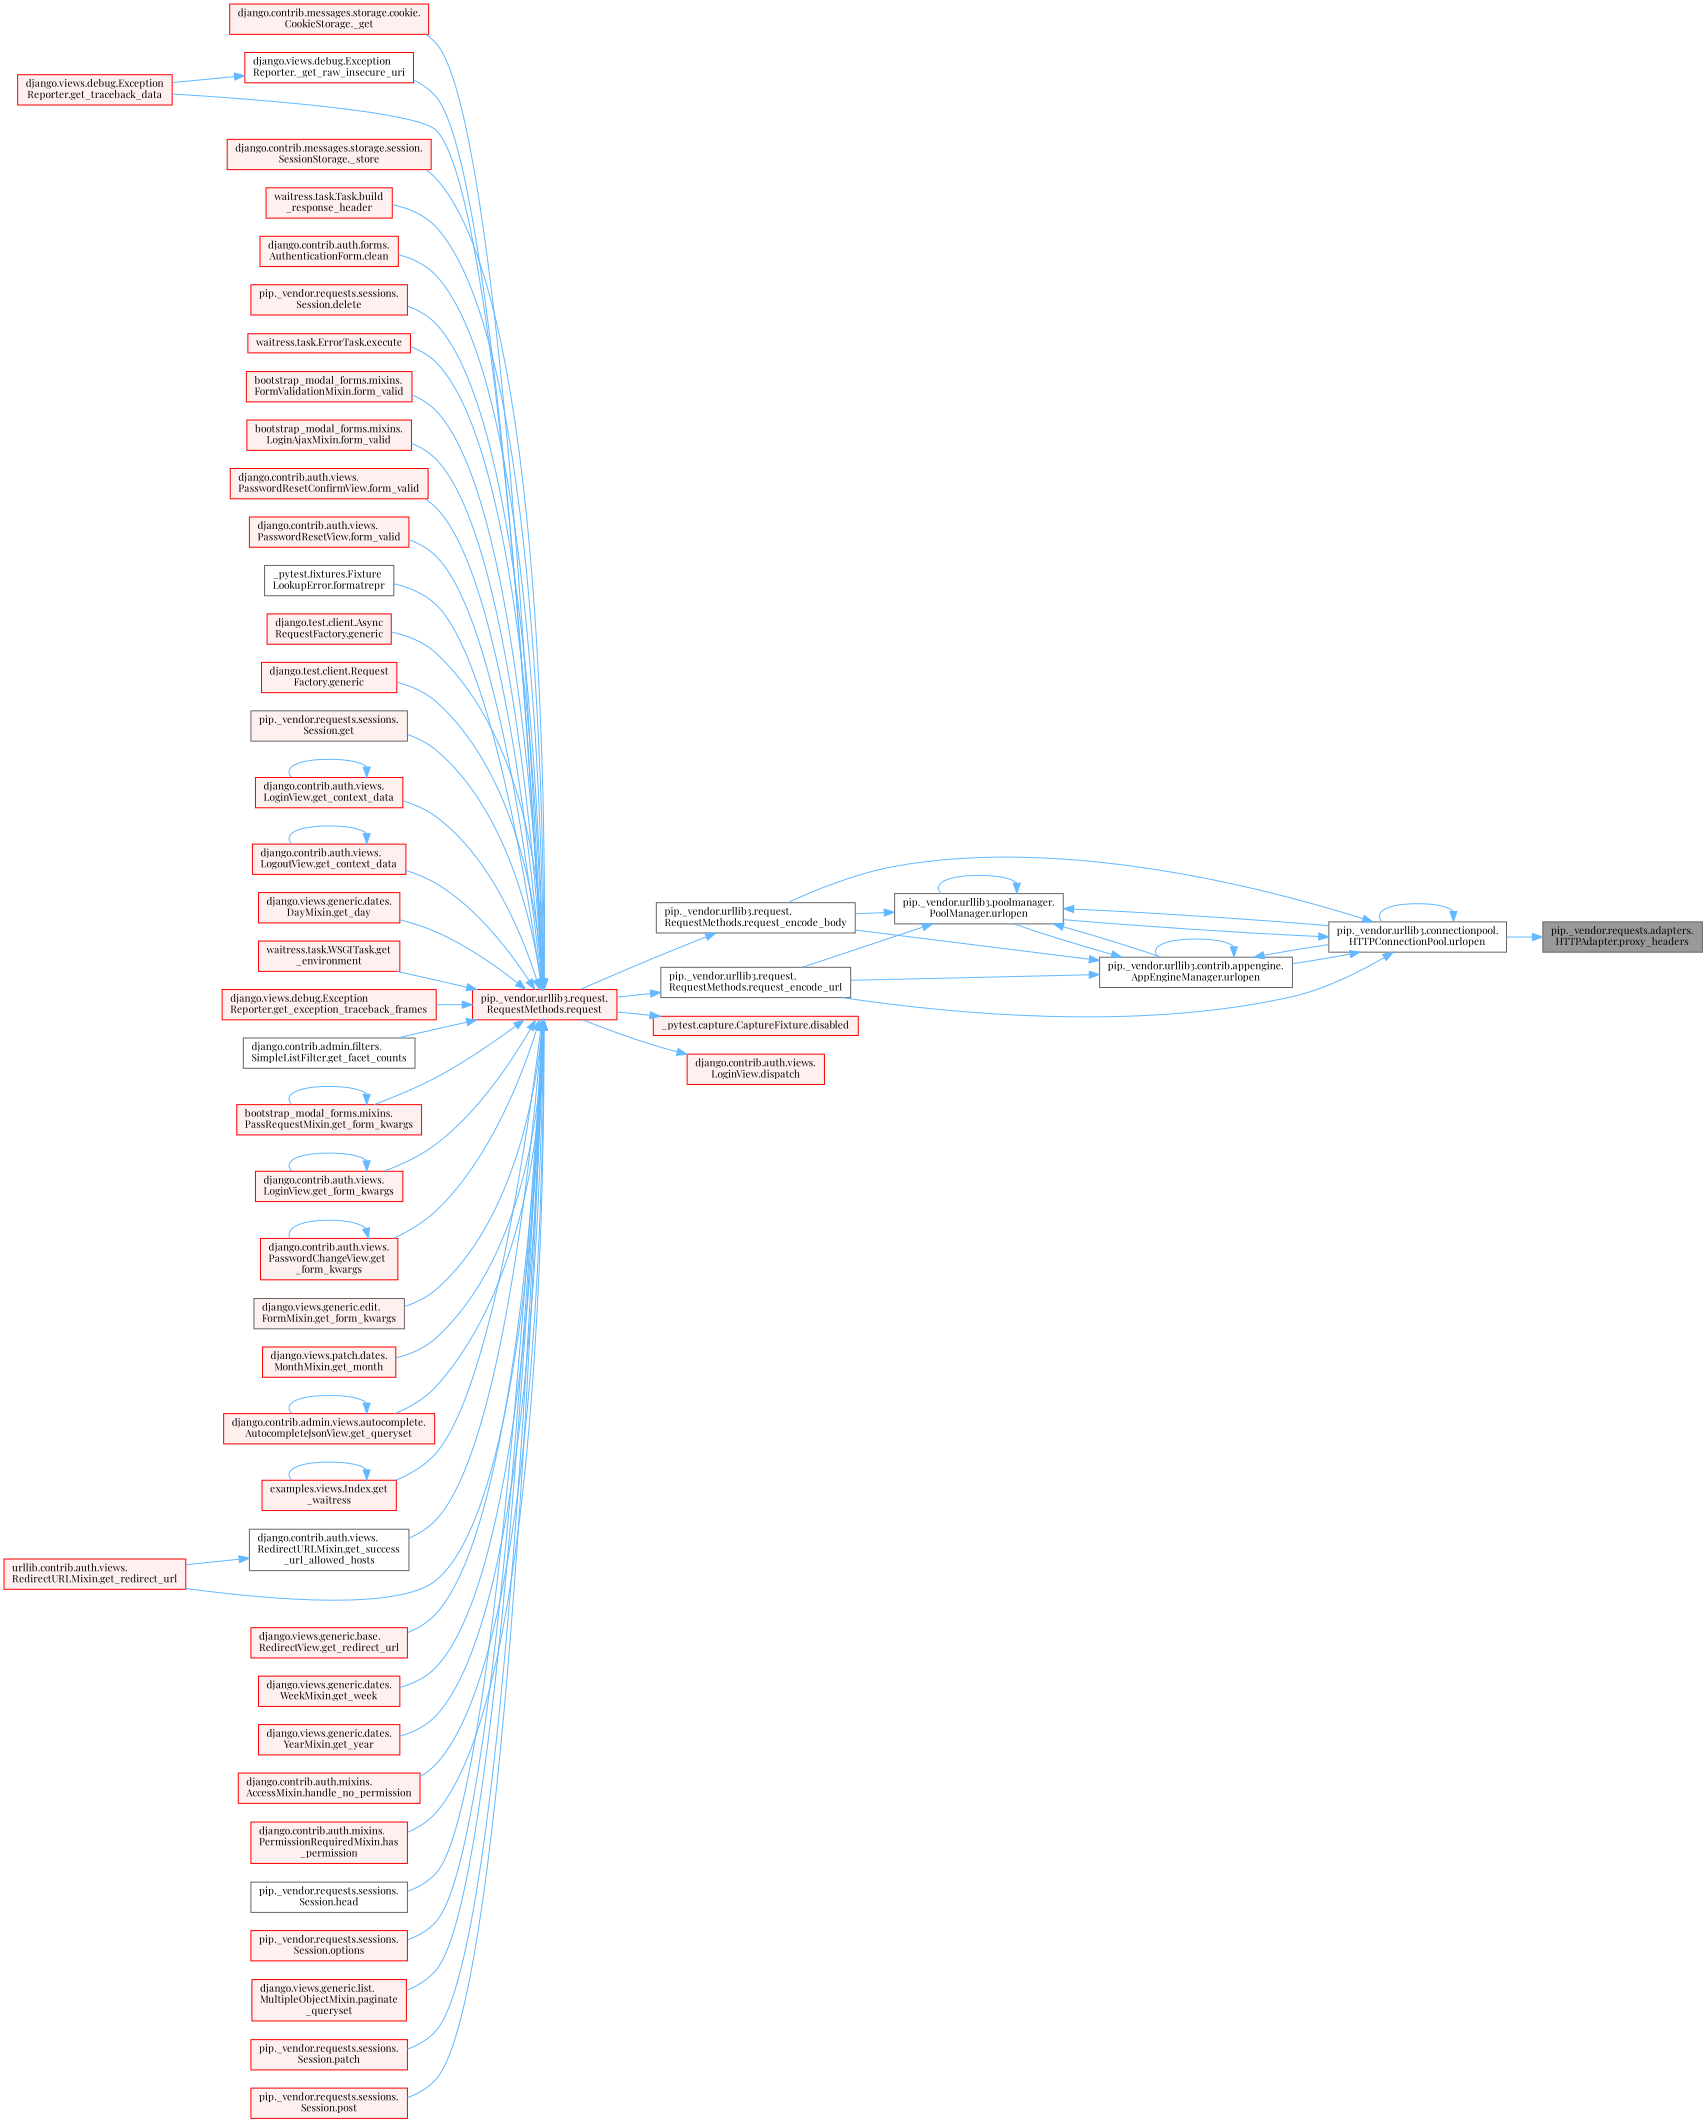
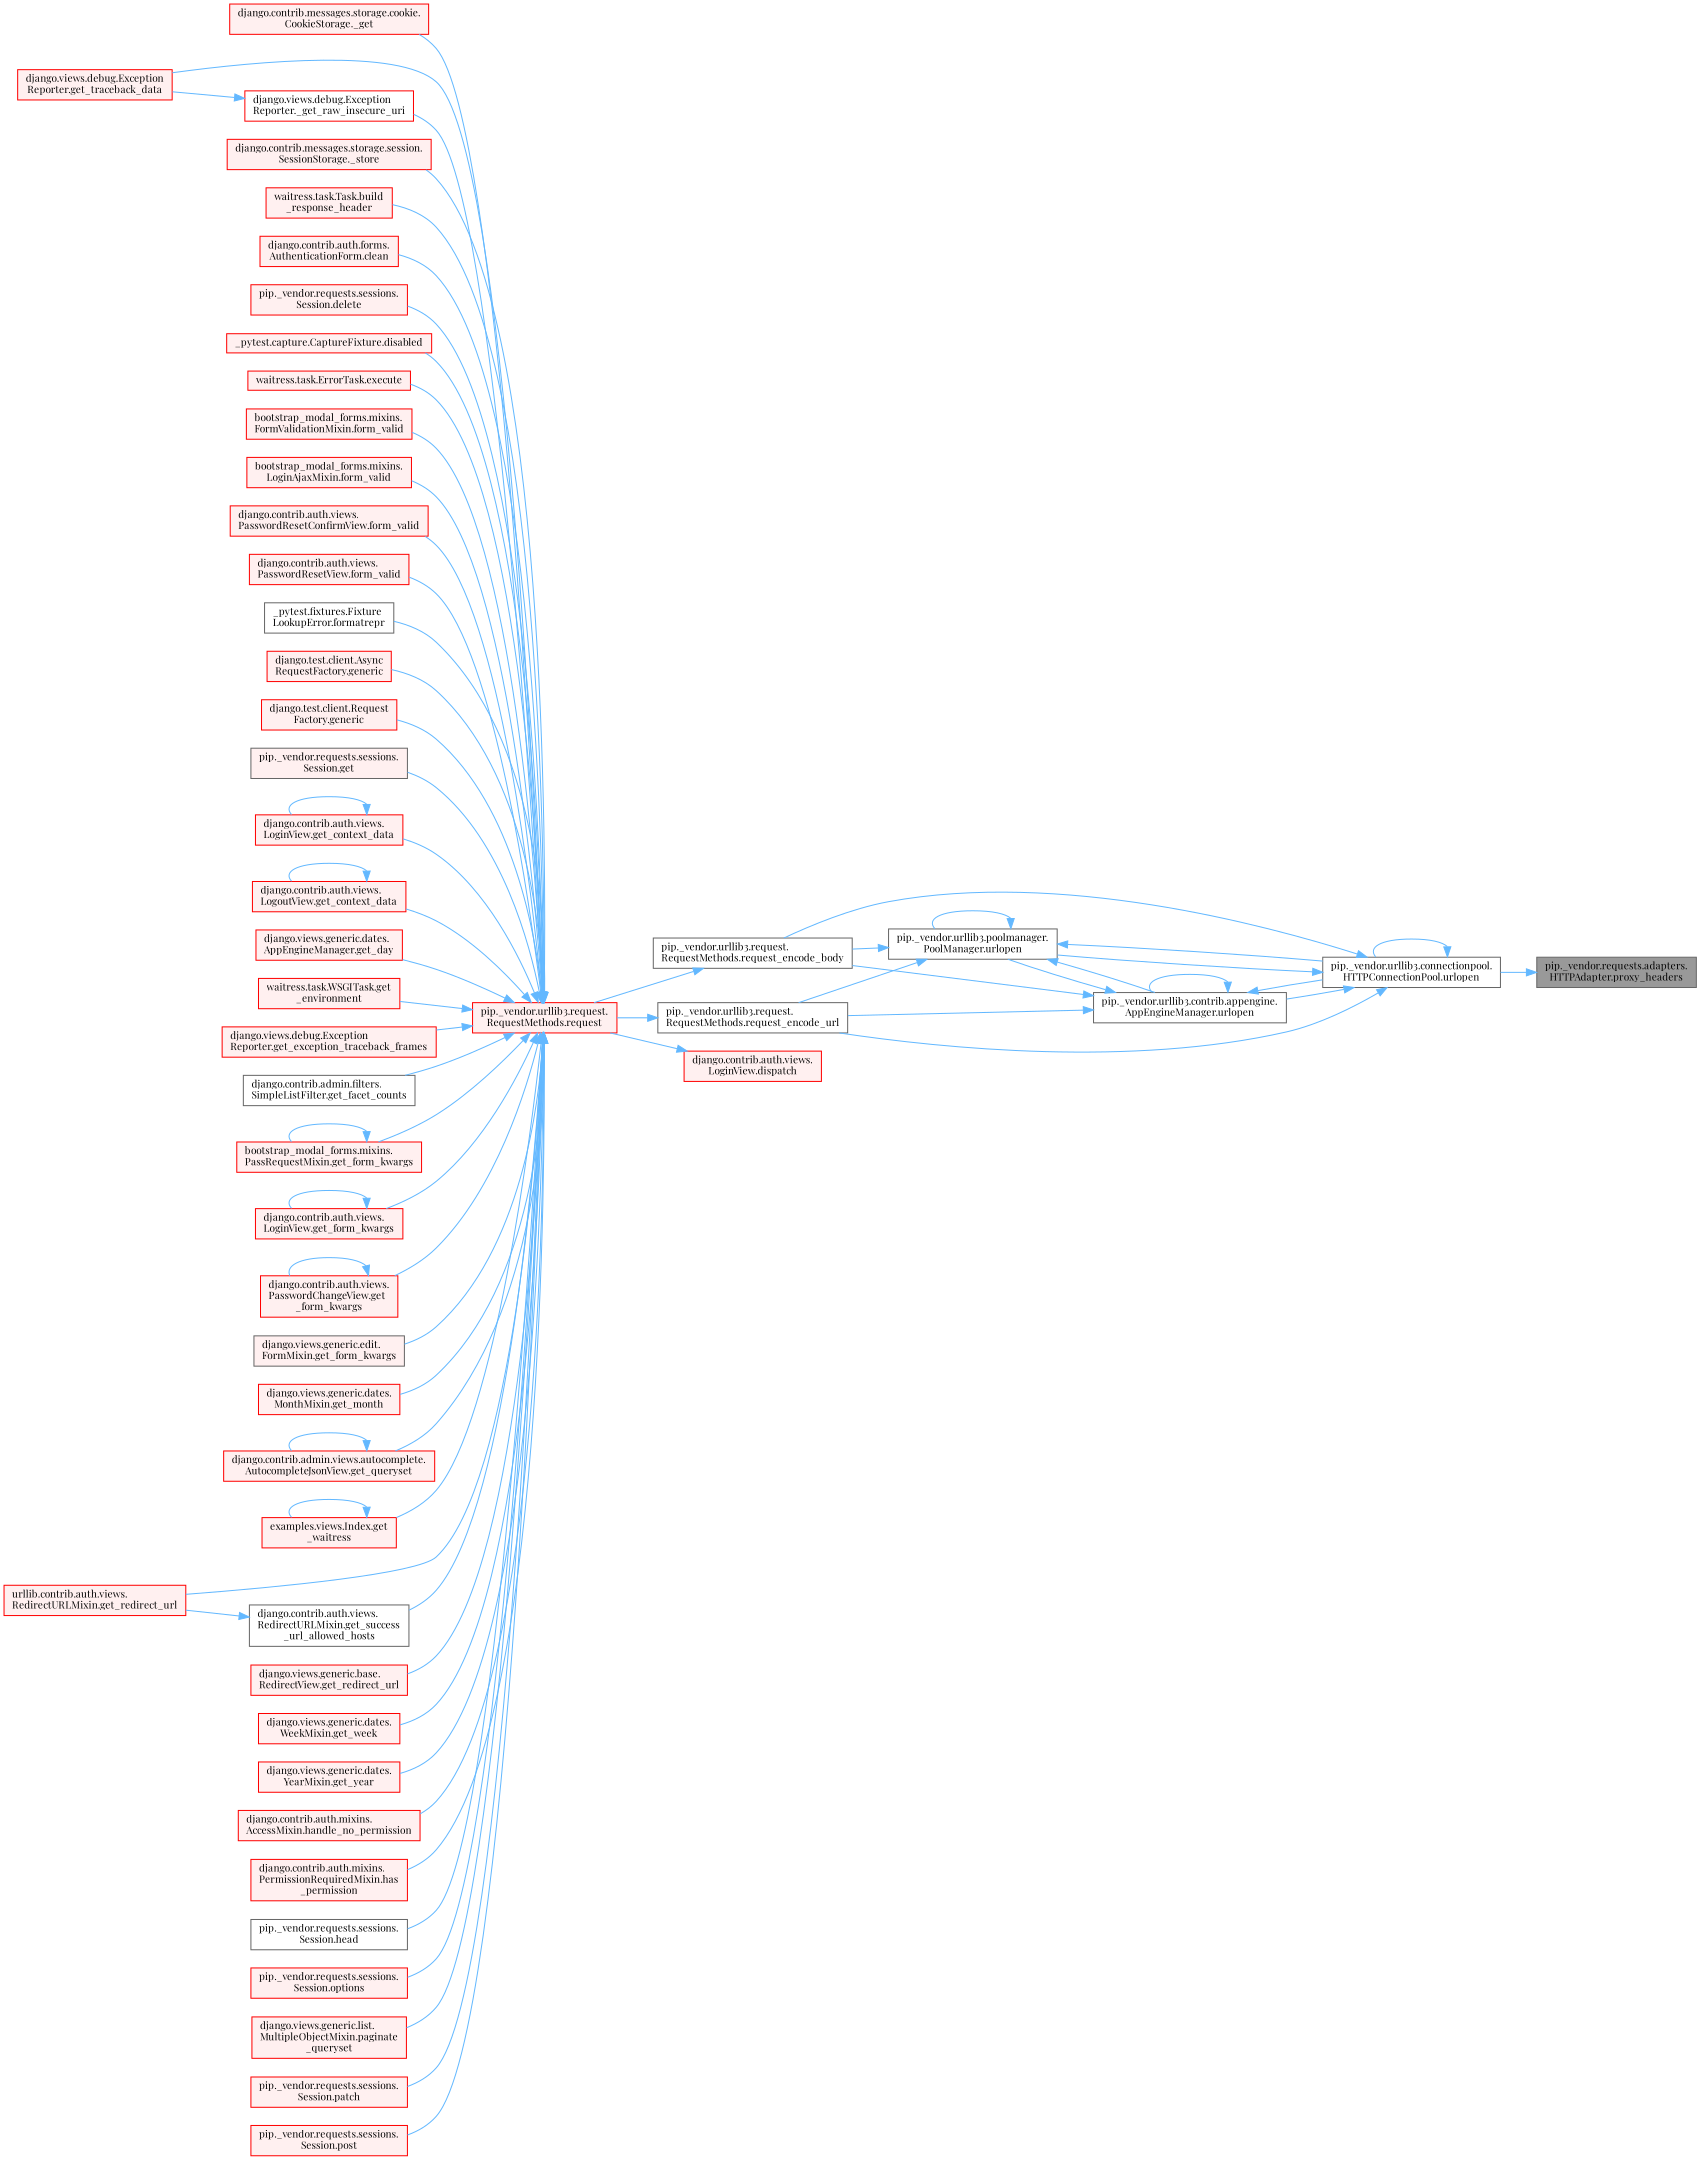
(329, 908) -> (329, 945)
(633, 1014) -> (498, 516)
(329, 1362) -> (329, 1399)
